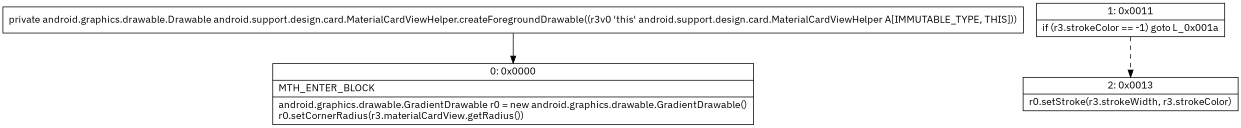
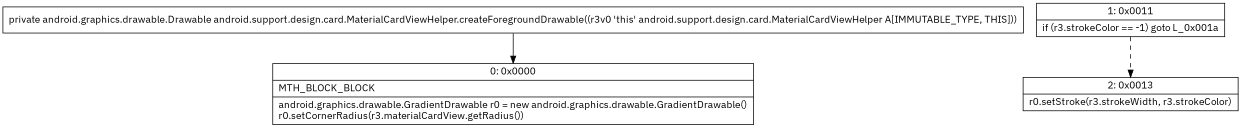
(327, 88) -> (327, 88)
